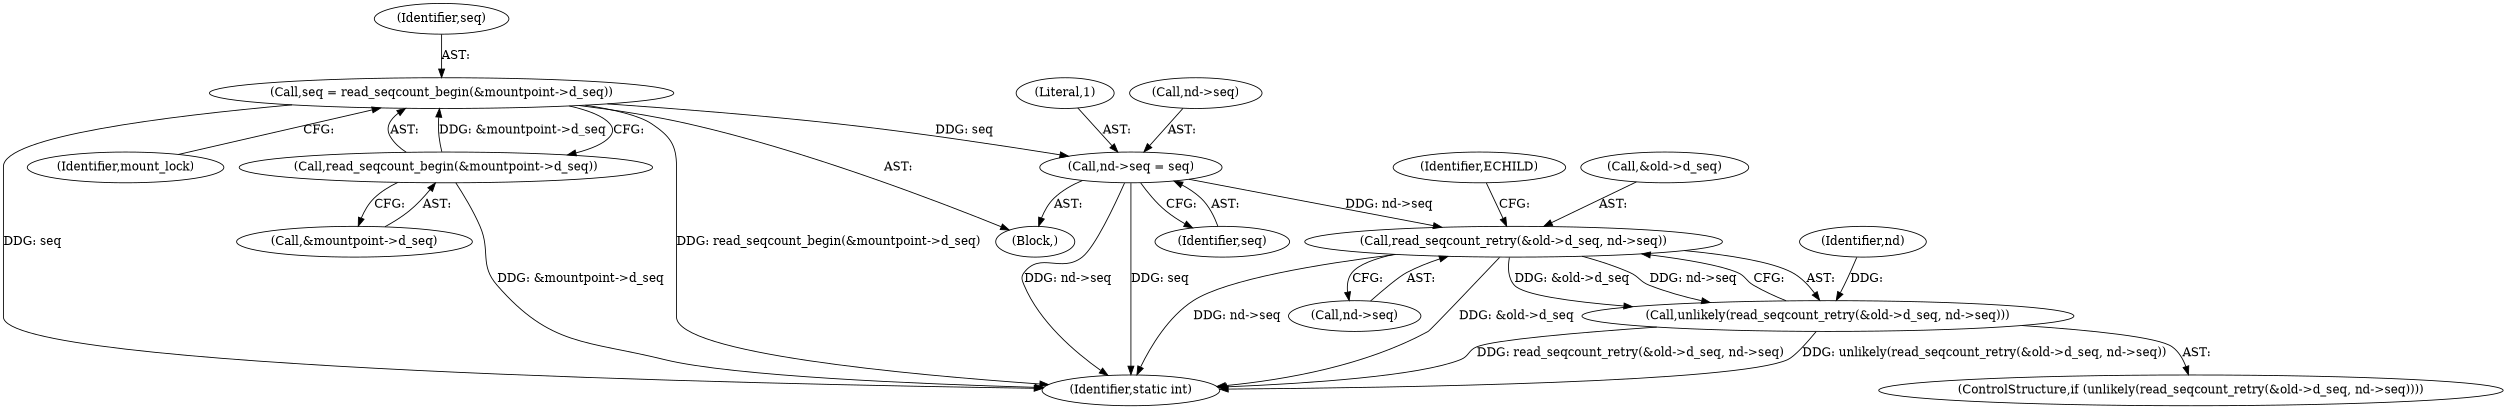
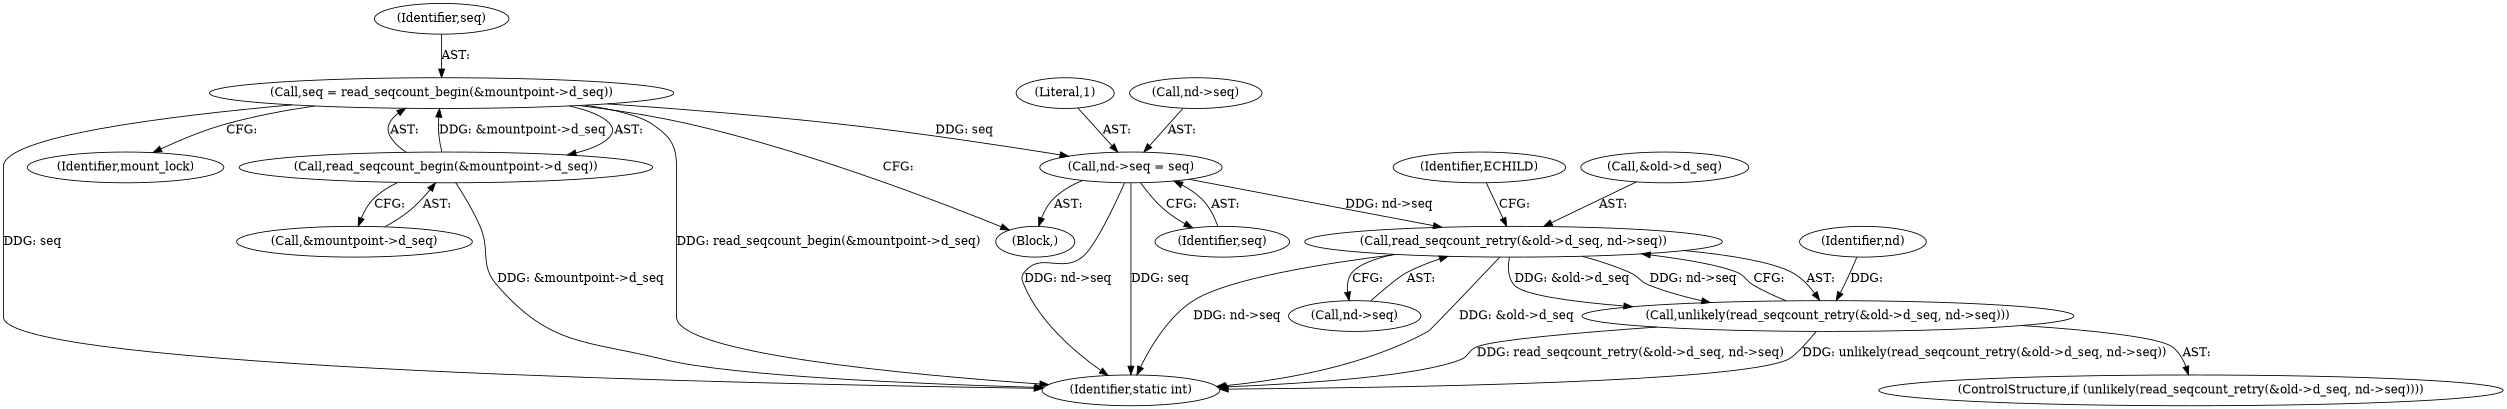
(631, 130) -> (631, 130)
(275, 132) -> (236, 121)
(900, 167) -> (900, 167)
